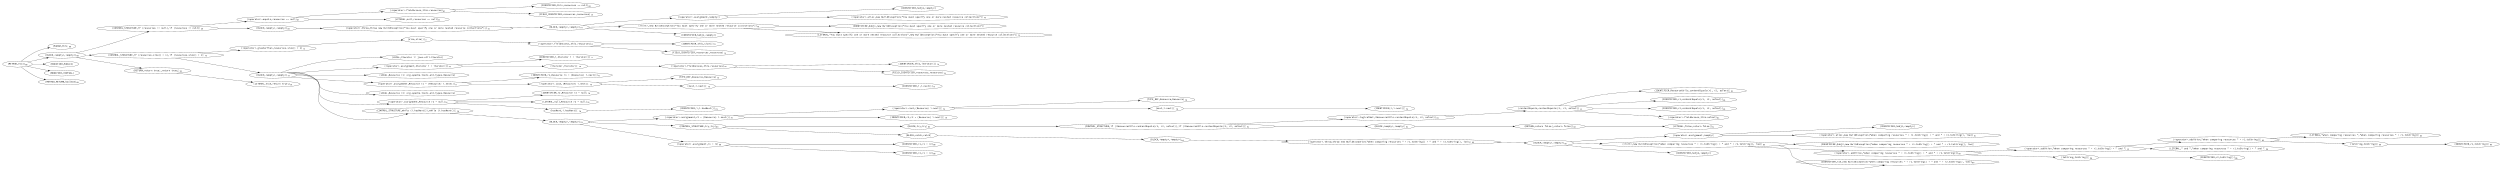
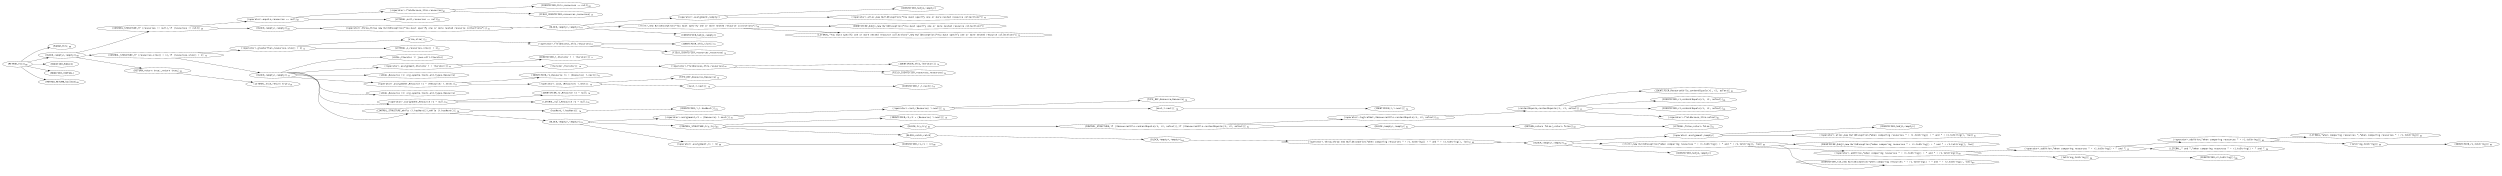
none -> (418, 48)
(500, 106) -> (508, 111)
(811, 118) -> (802, 121)
(919, 153) -> none
